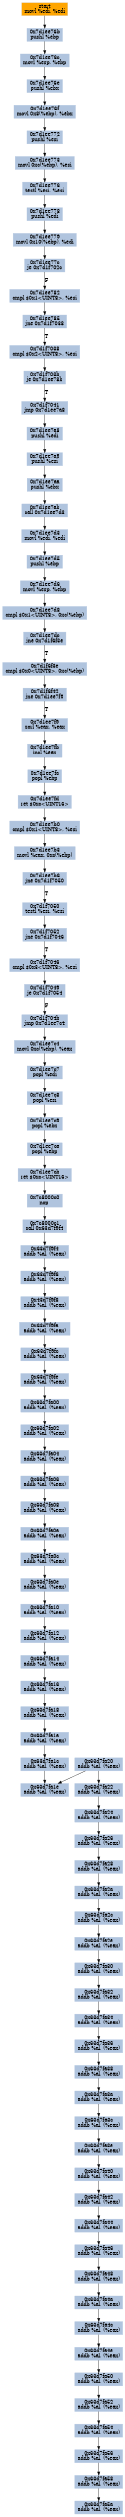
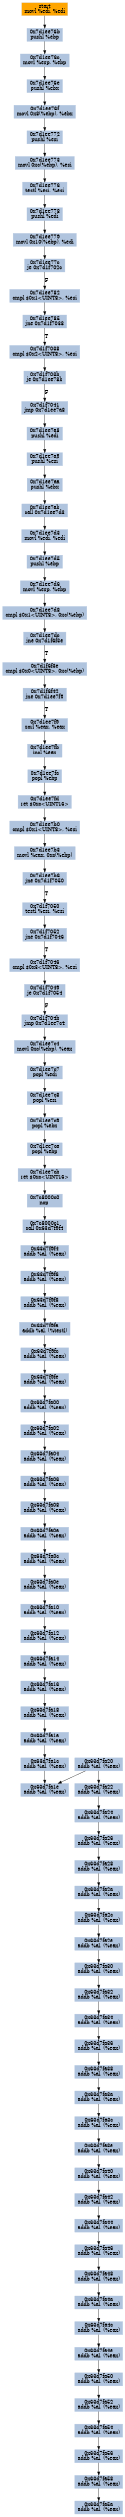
(46, 393) -> (46, 393)
(45, 1303) -> (45, 1303)
(45, 1329) -> (45, 1329)
